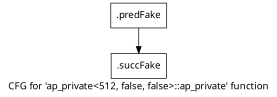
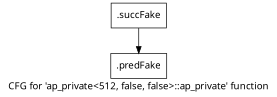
(139, 37) -> (139, 37)
